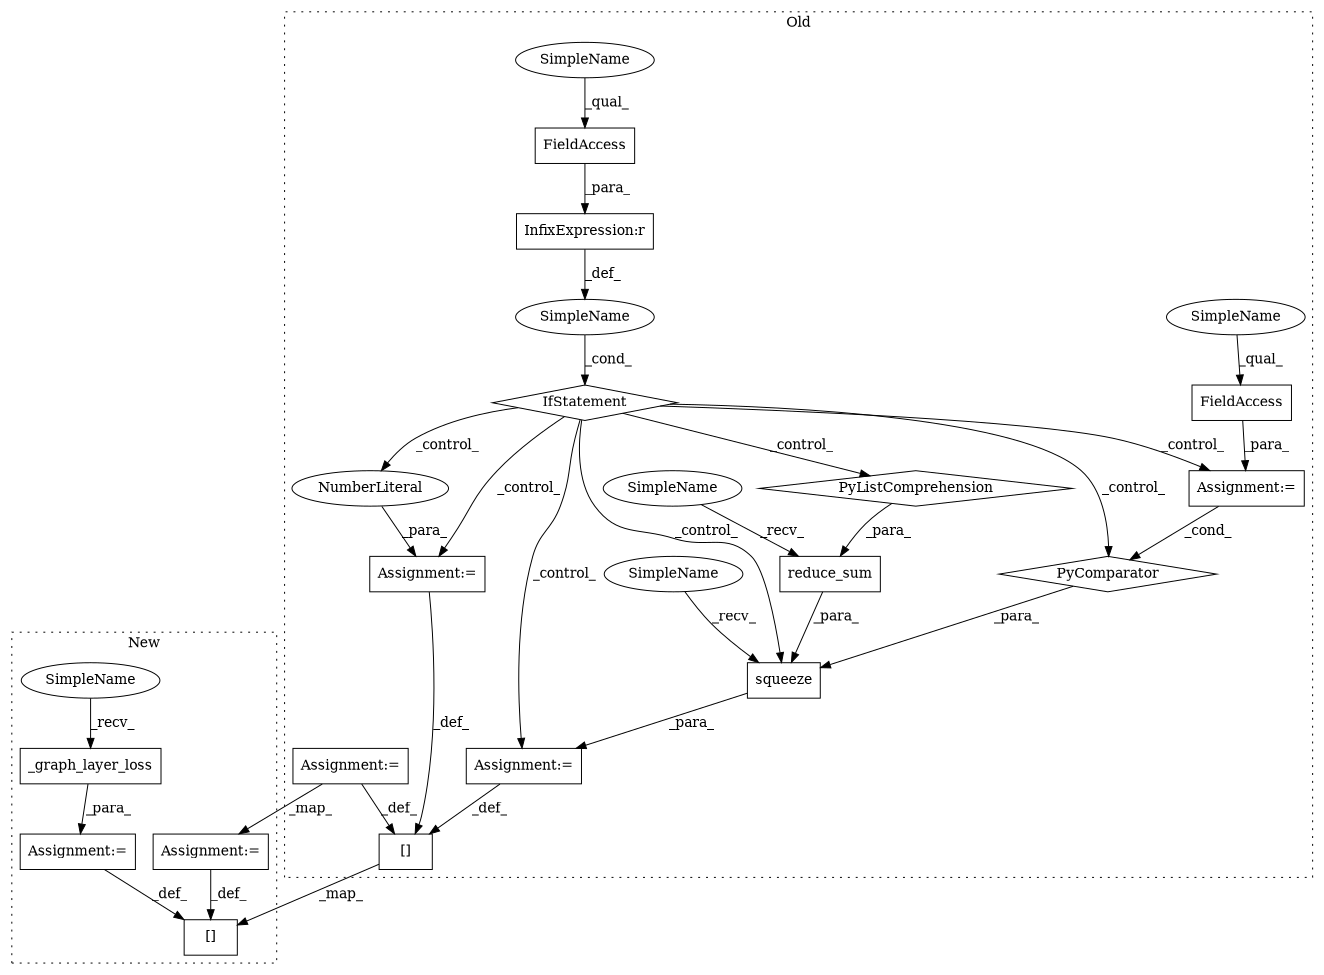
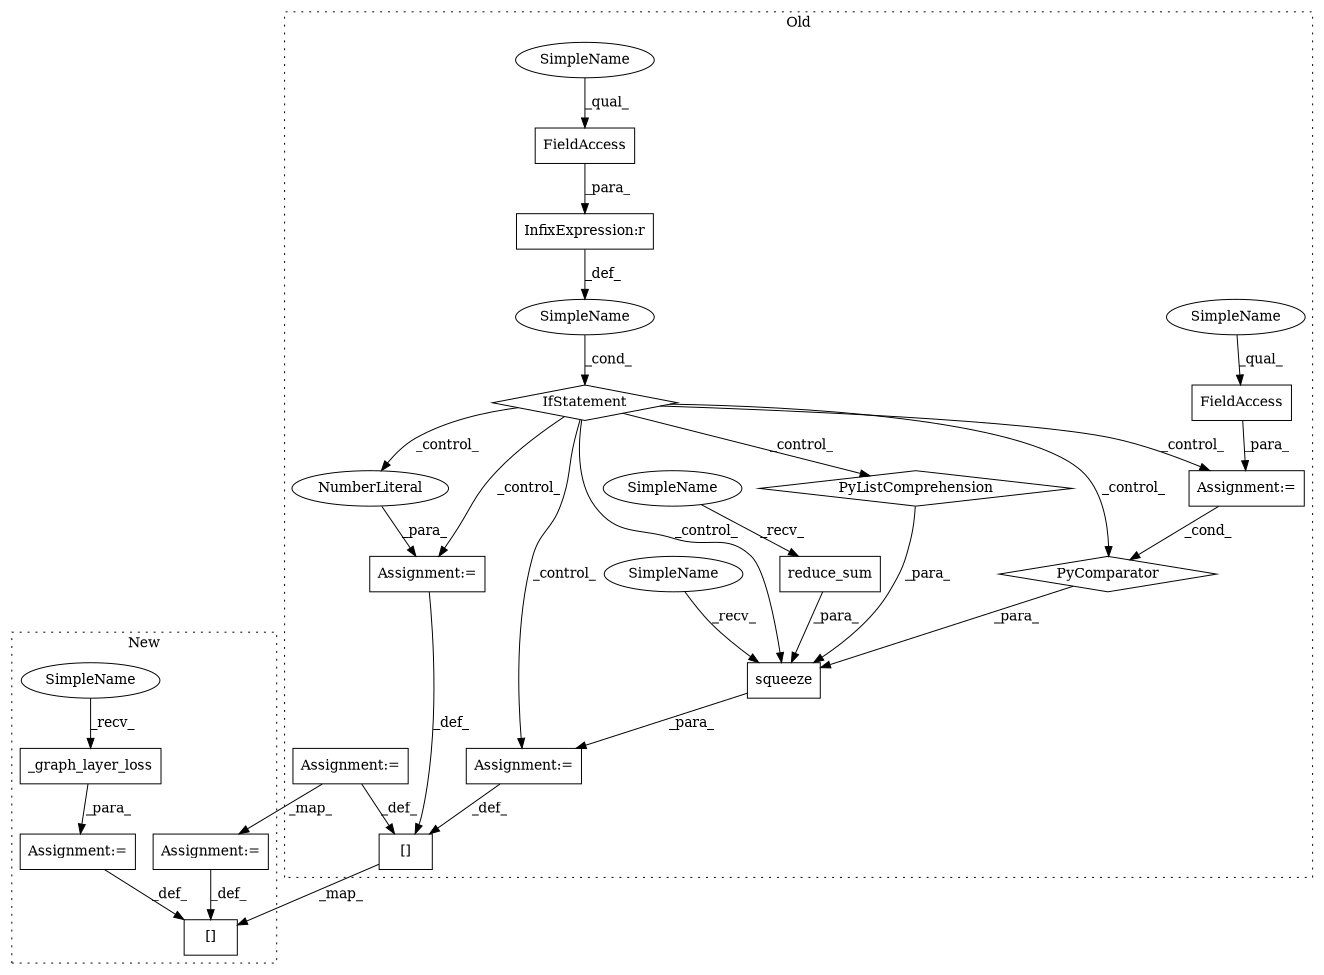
(866, 523) -> (888, 593)
